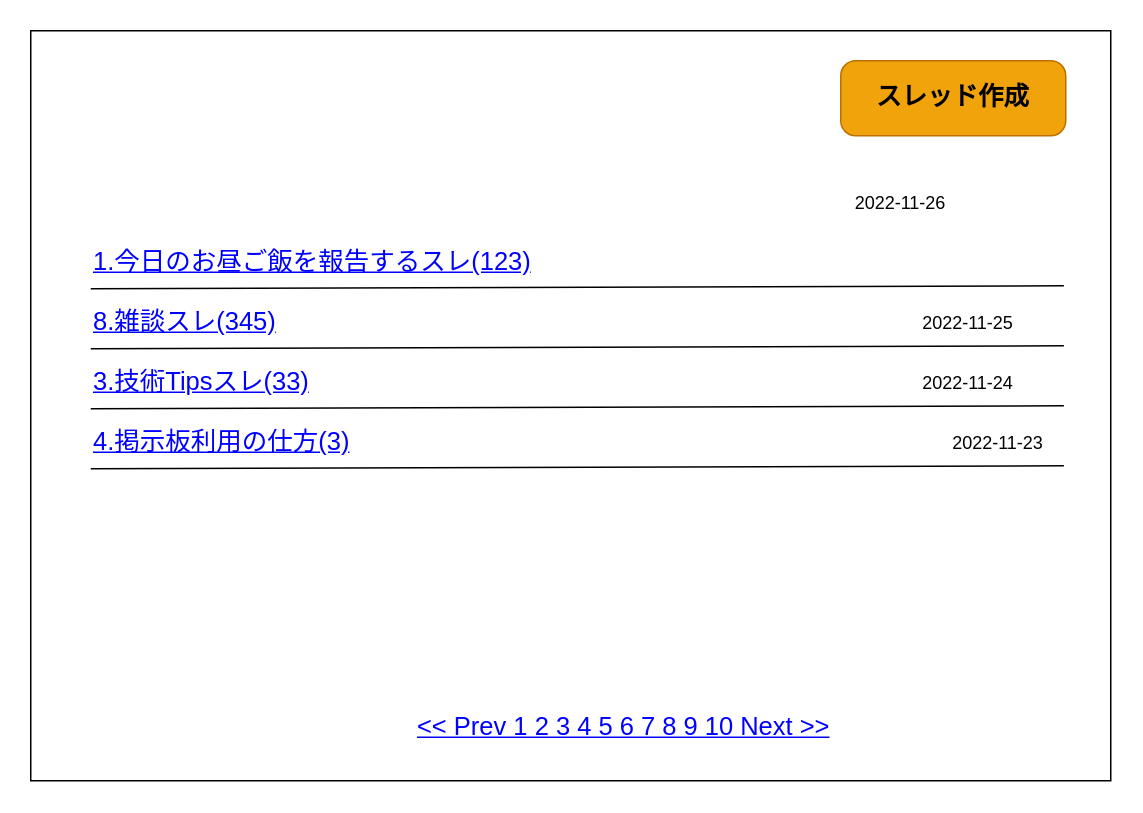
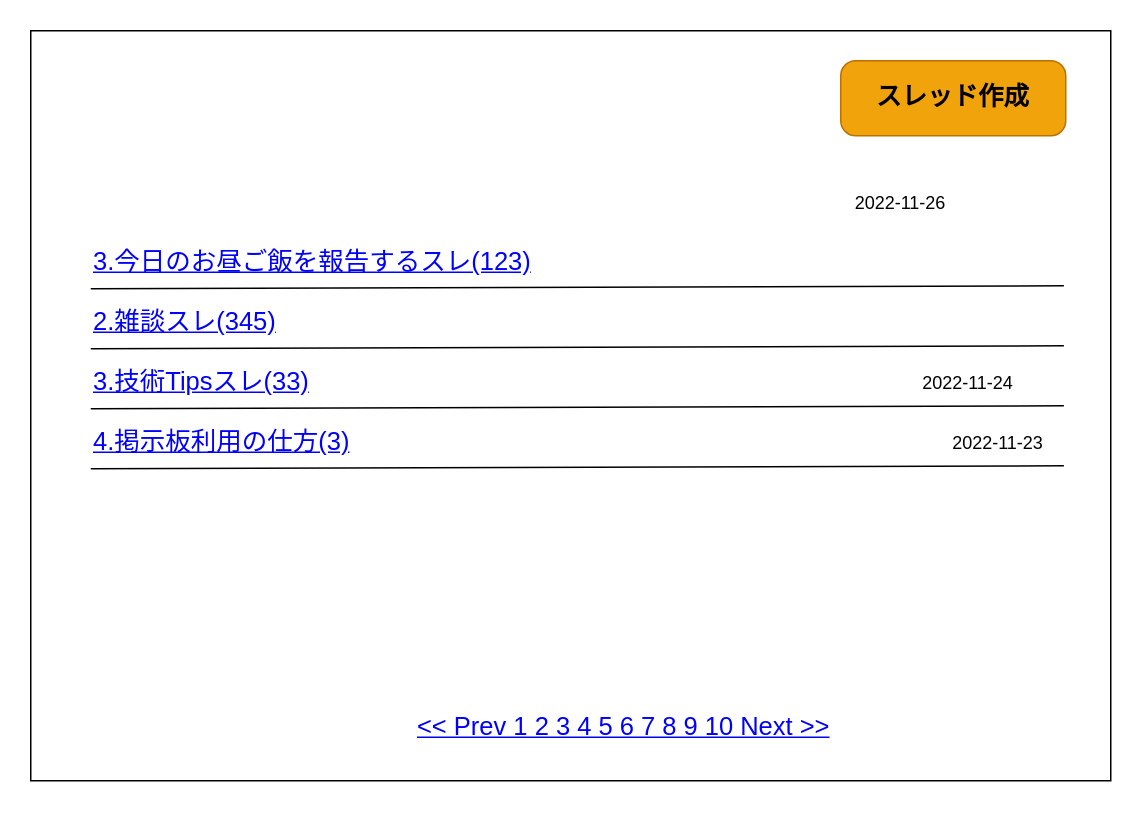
(319, 263) -> (319, 263)
(191, 323) -> (191, 323)
(968, 323) -> none
